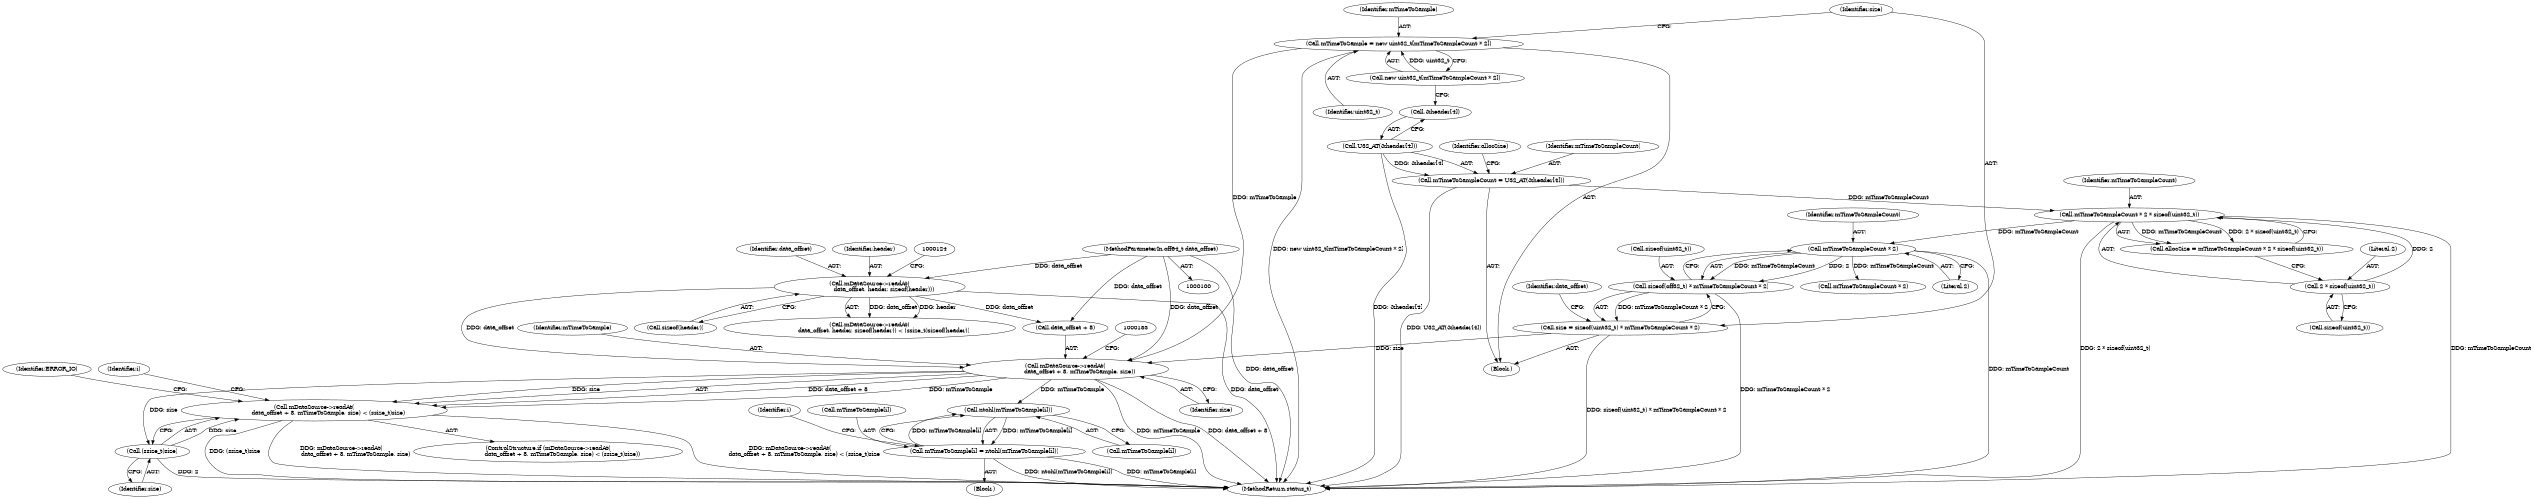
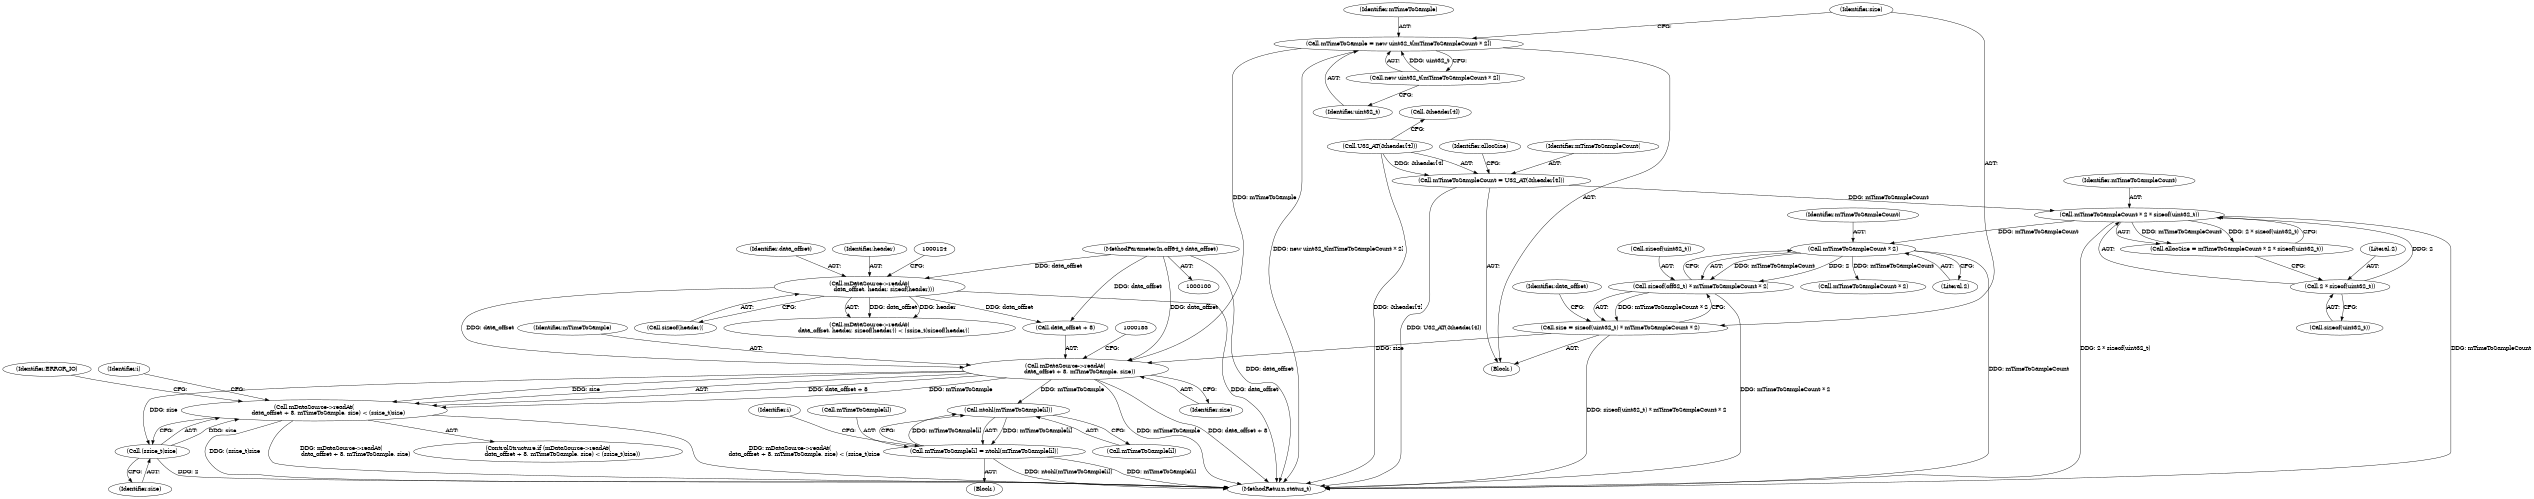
(1435, 93) -> (1395, 95)
(1392, 123) -> none
